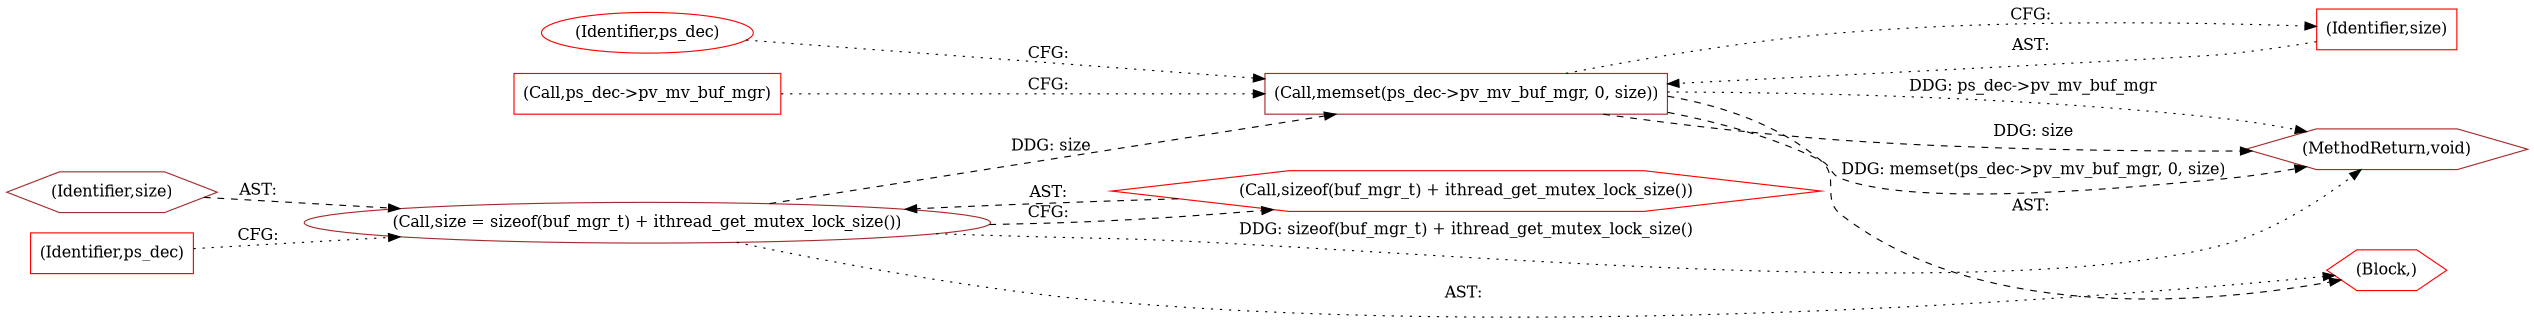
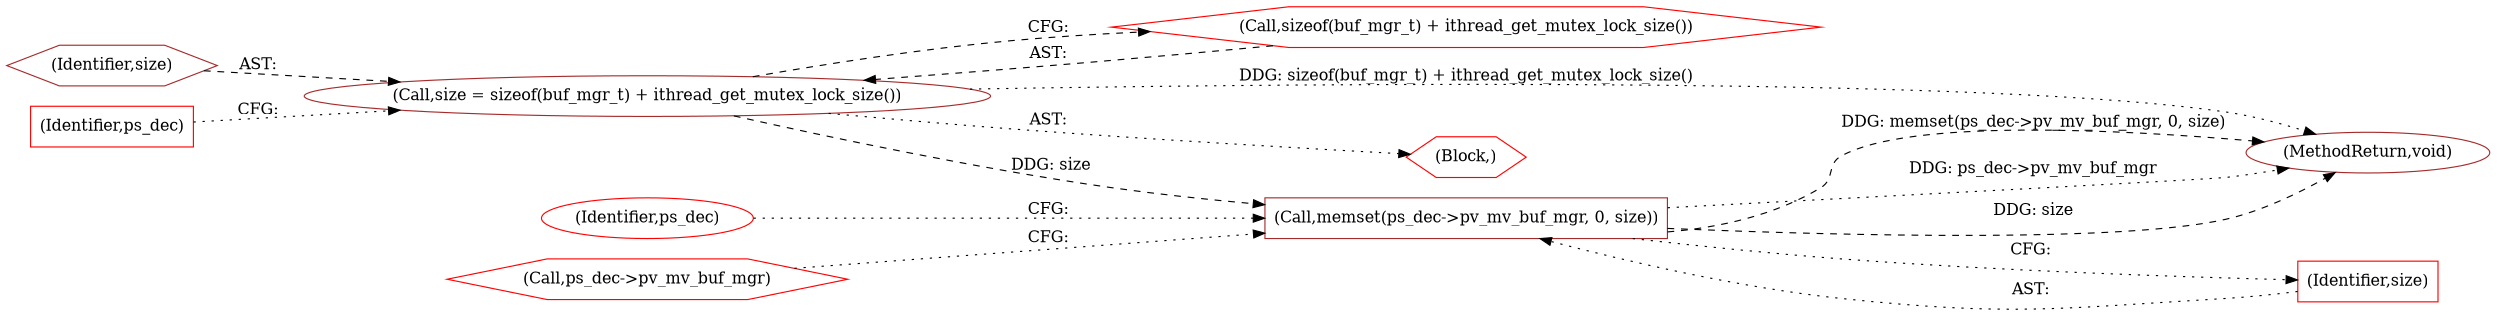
(647, 94) -> (647, 279)
(2387, 149) -> (2368, 153)
(1983, 280) -> none
